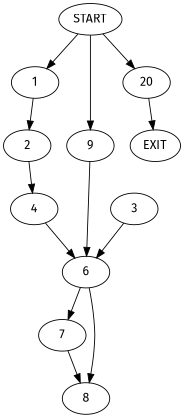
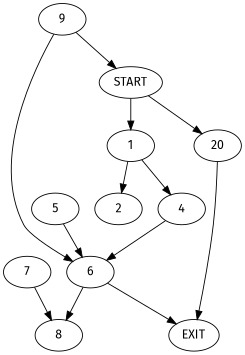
(90, 78) -> (93, 47)
(30, 173) -> (153, 174)
(134, 209) -> (55, 209)
(76, 299) -> (138, 301)
